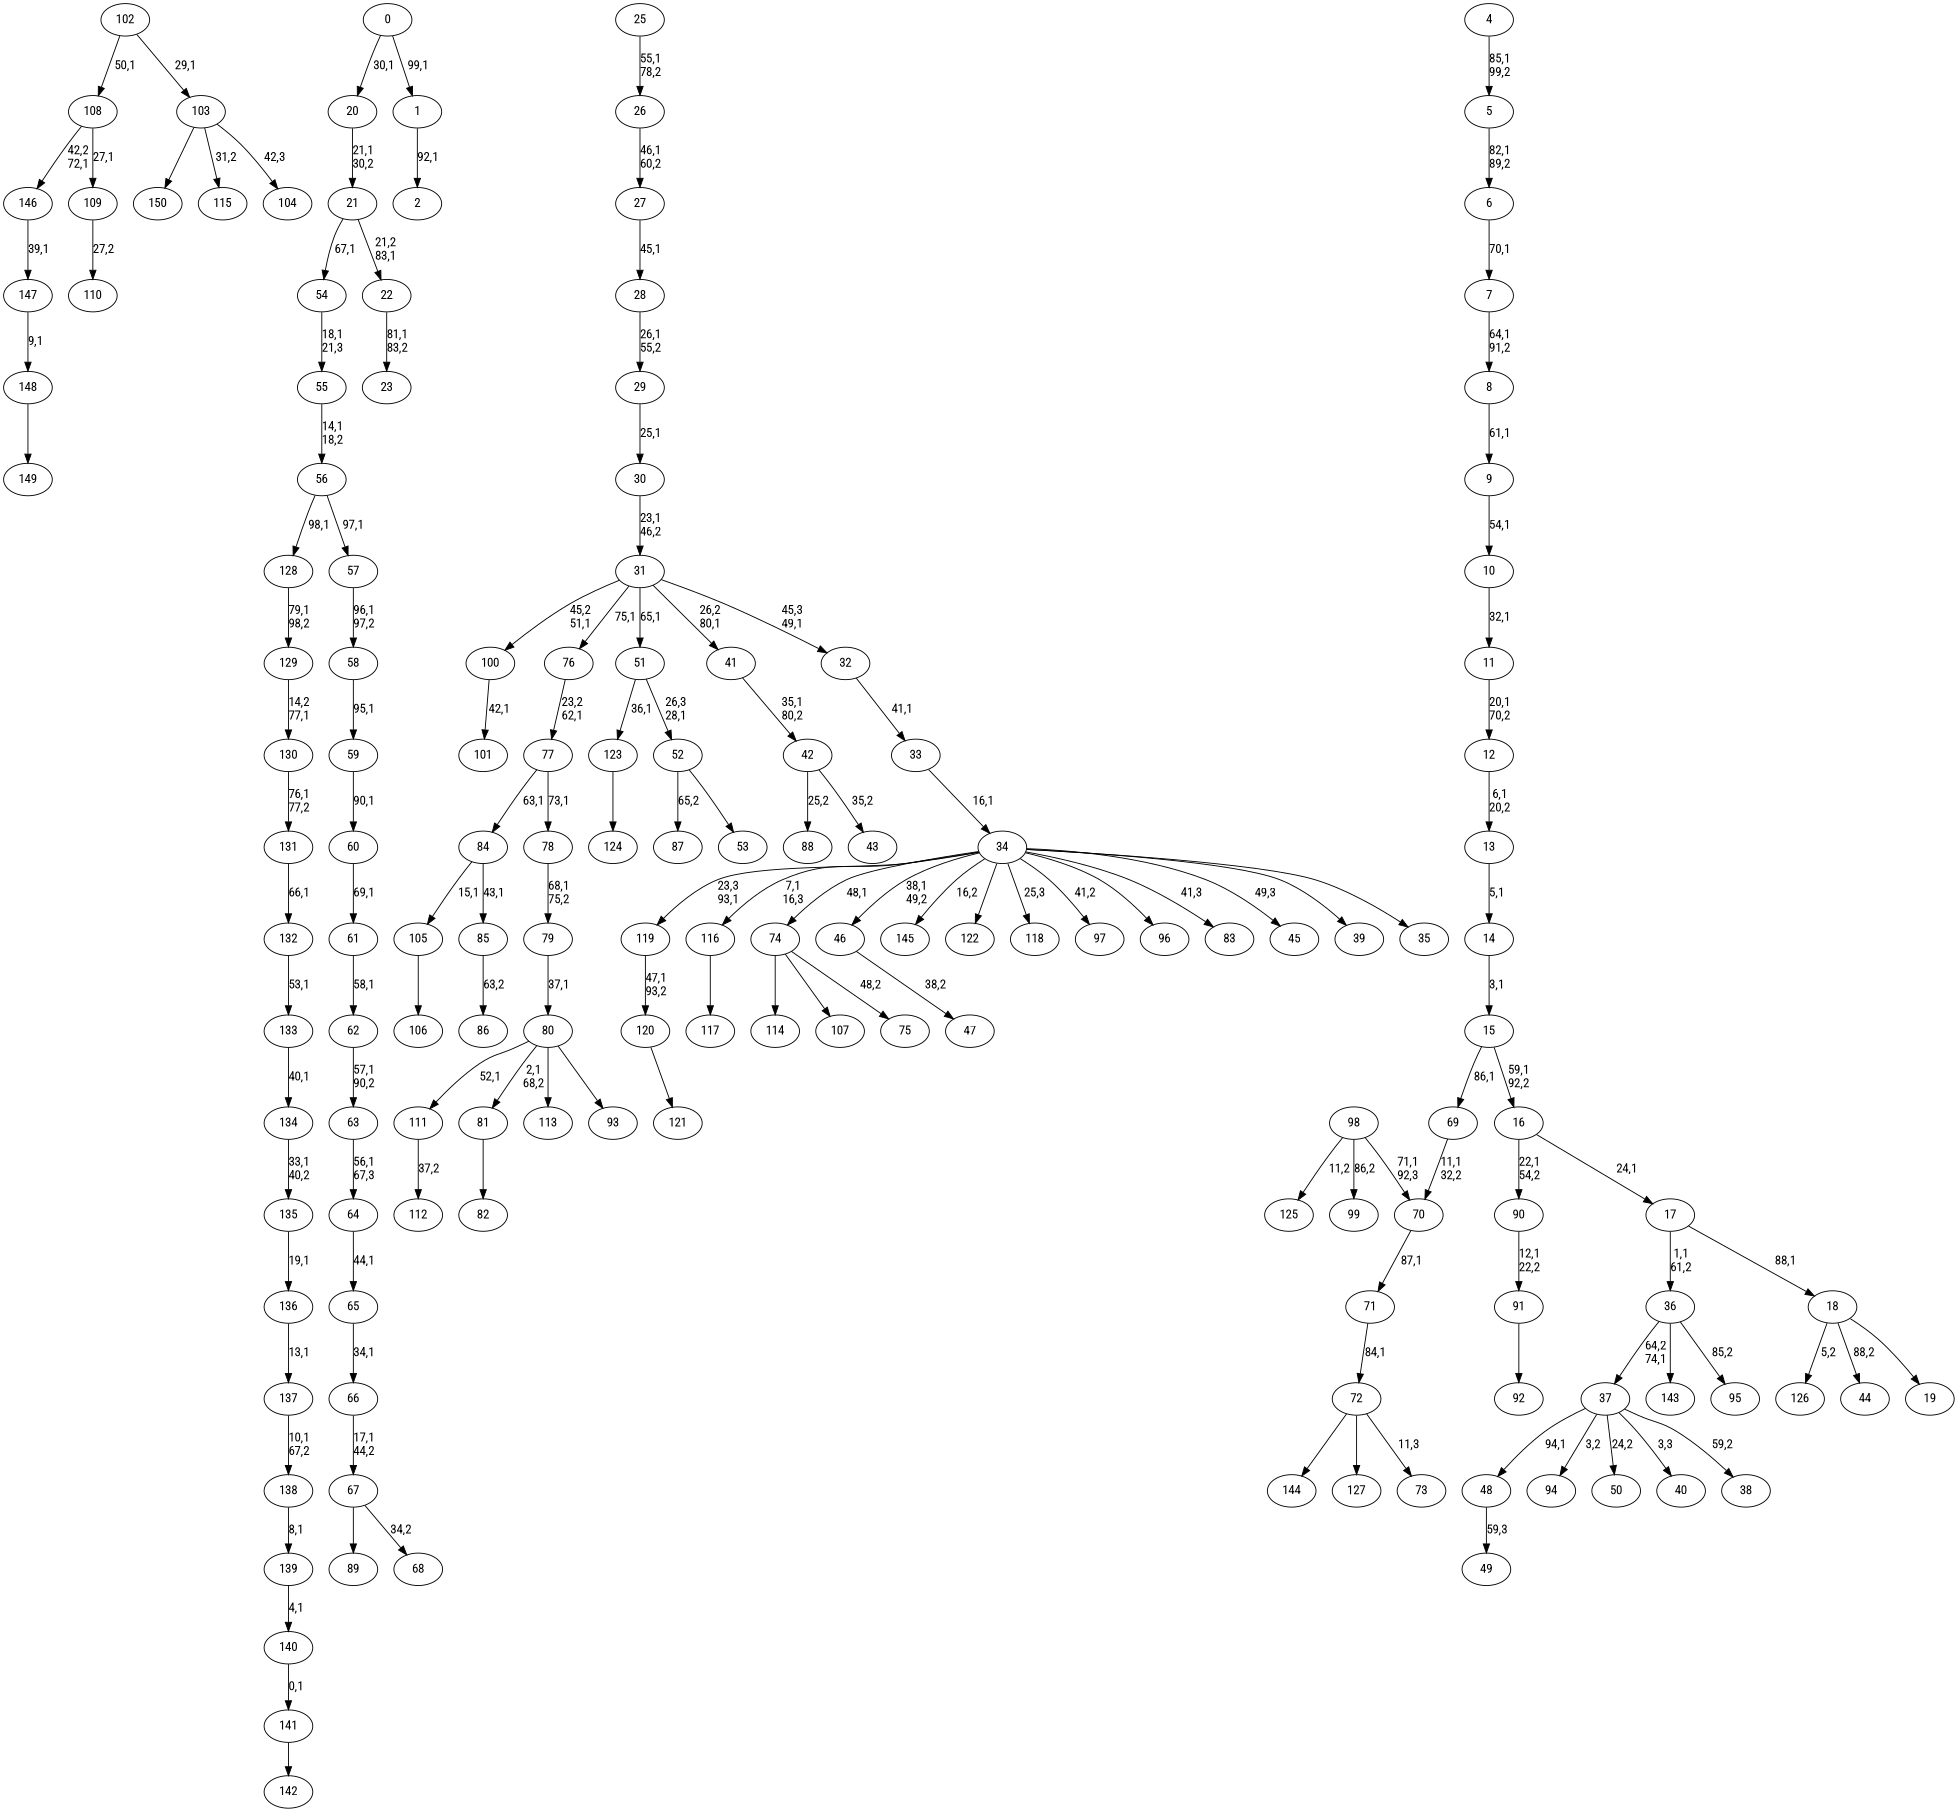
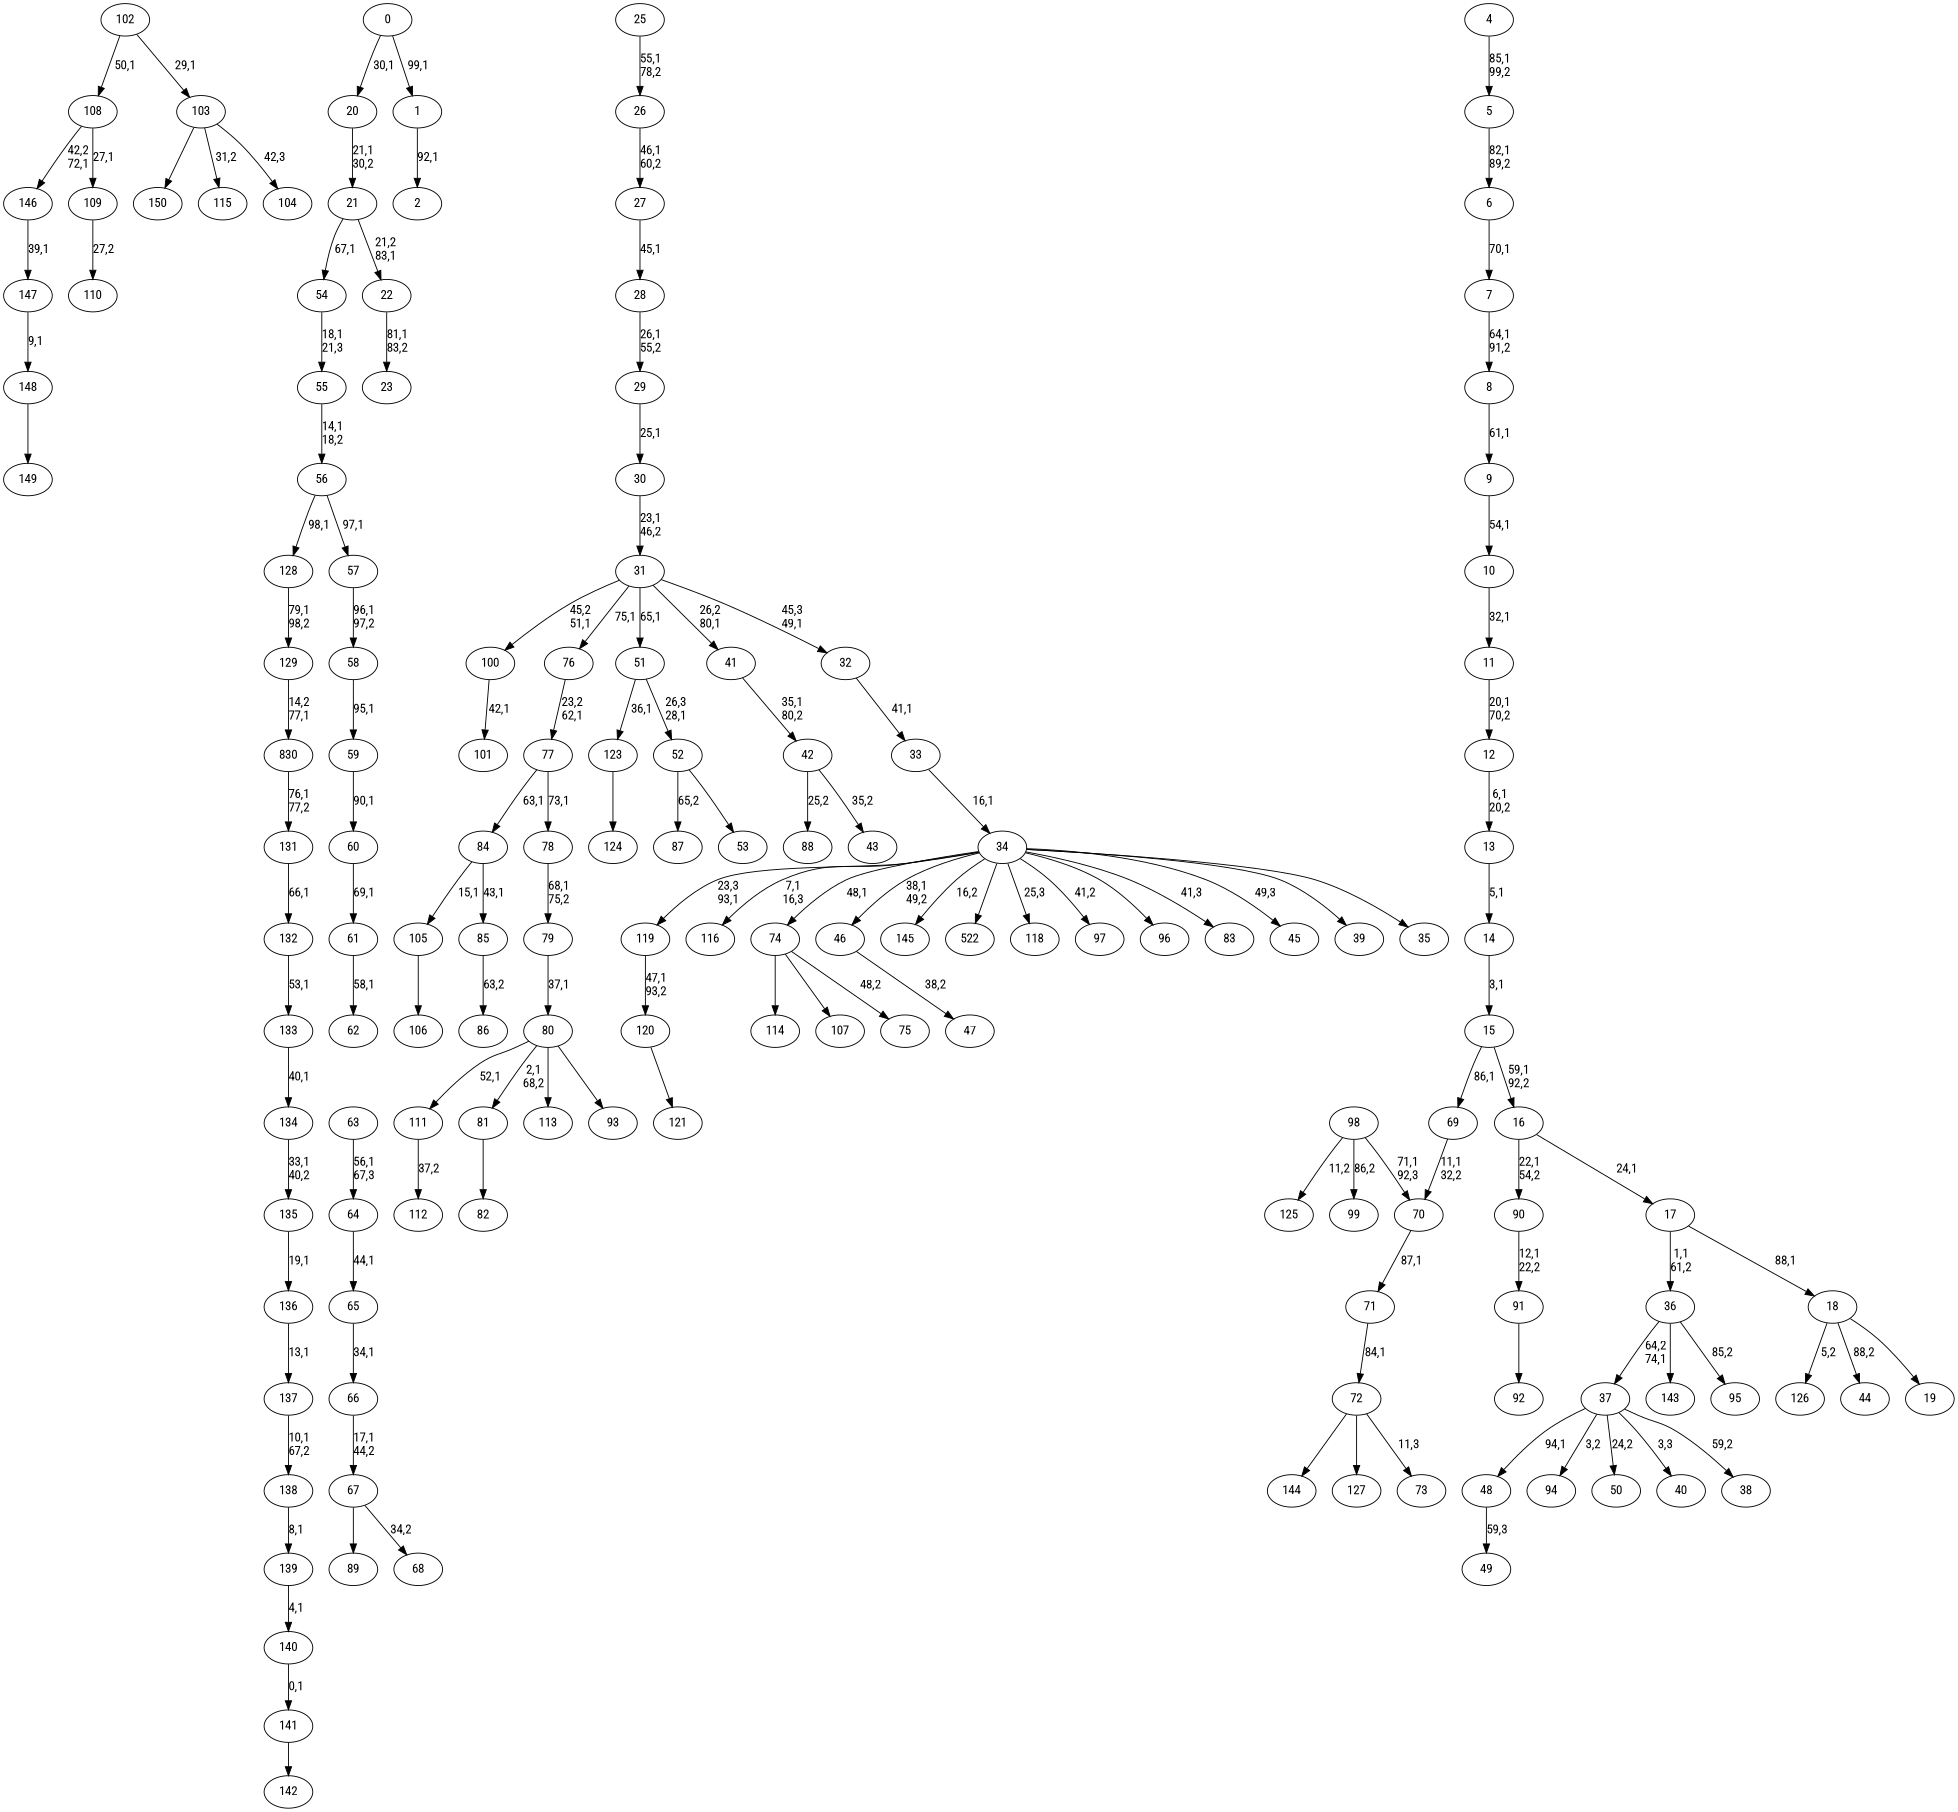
(288, 755) -> (288, 755)
(970, 939) -> (970, 939)
(710, 1031) -> none
(353, 1073) -> none
